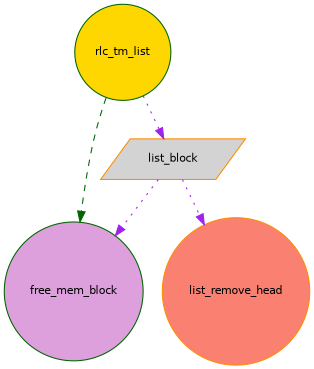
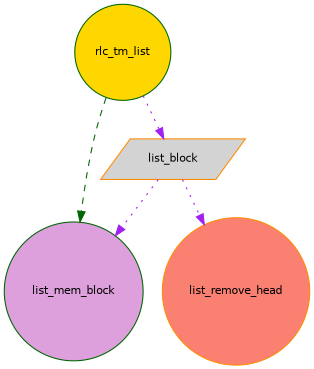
(74, 291) -> (74, 291)
